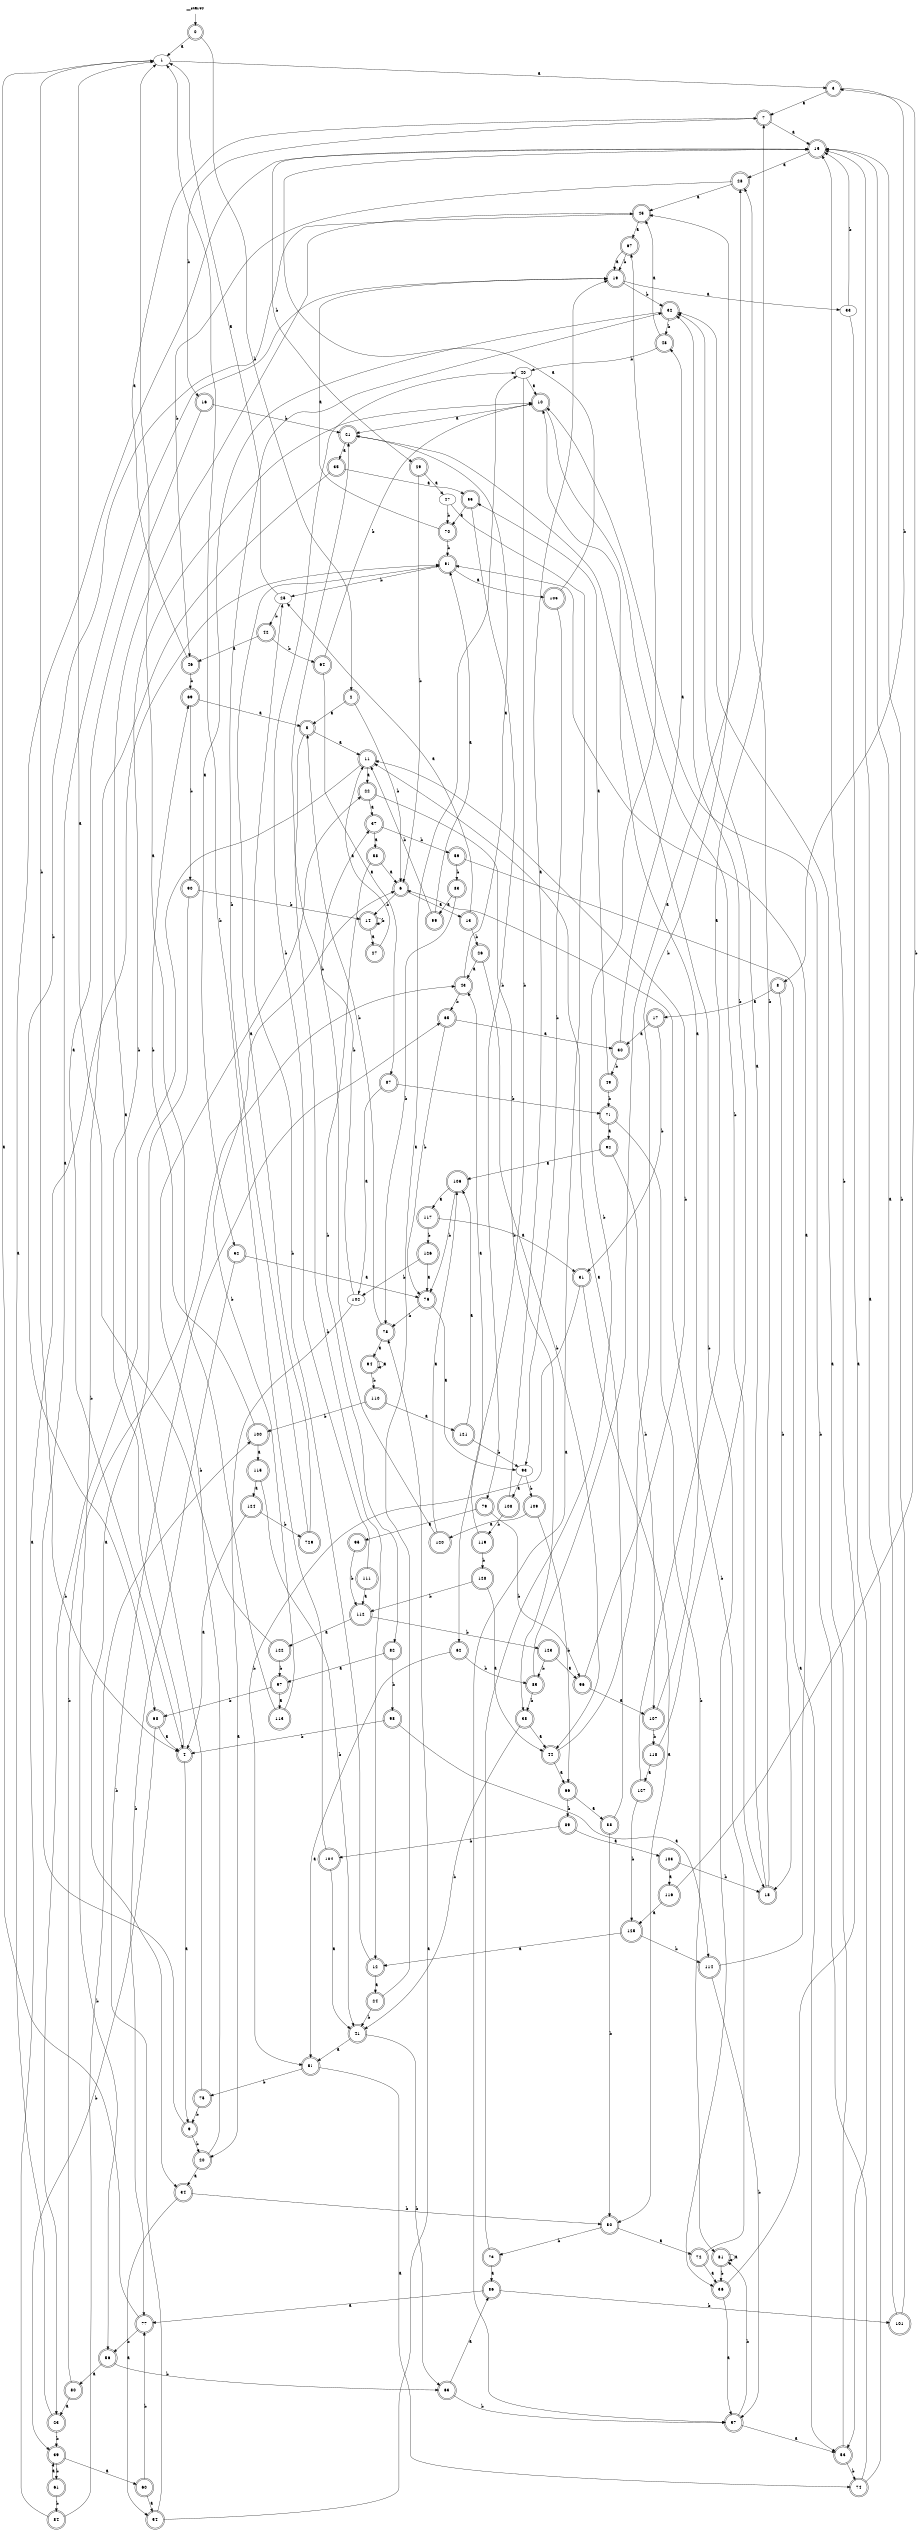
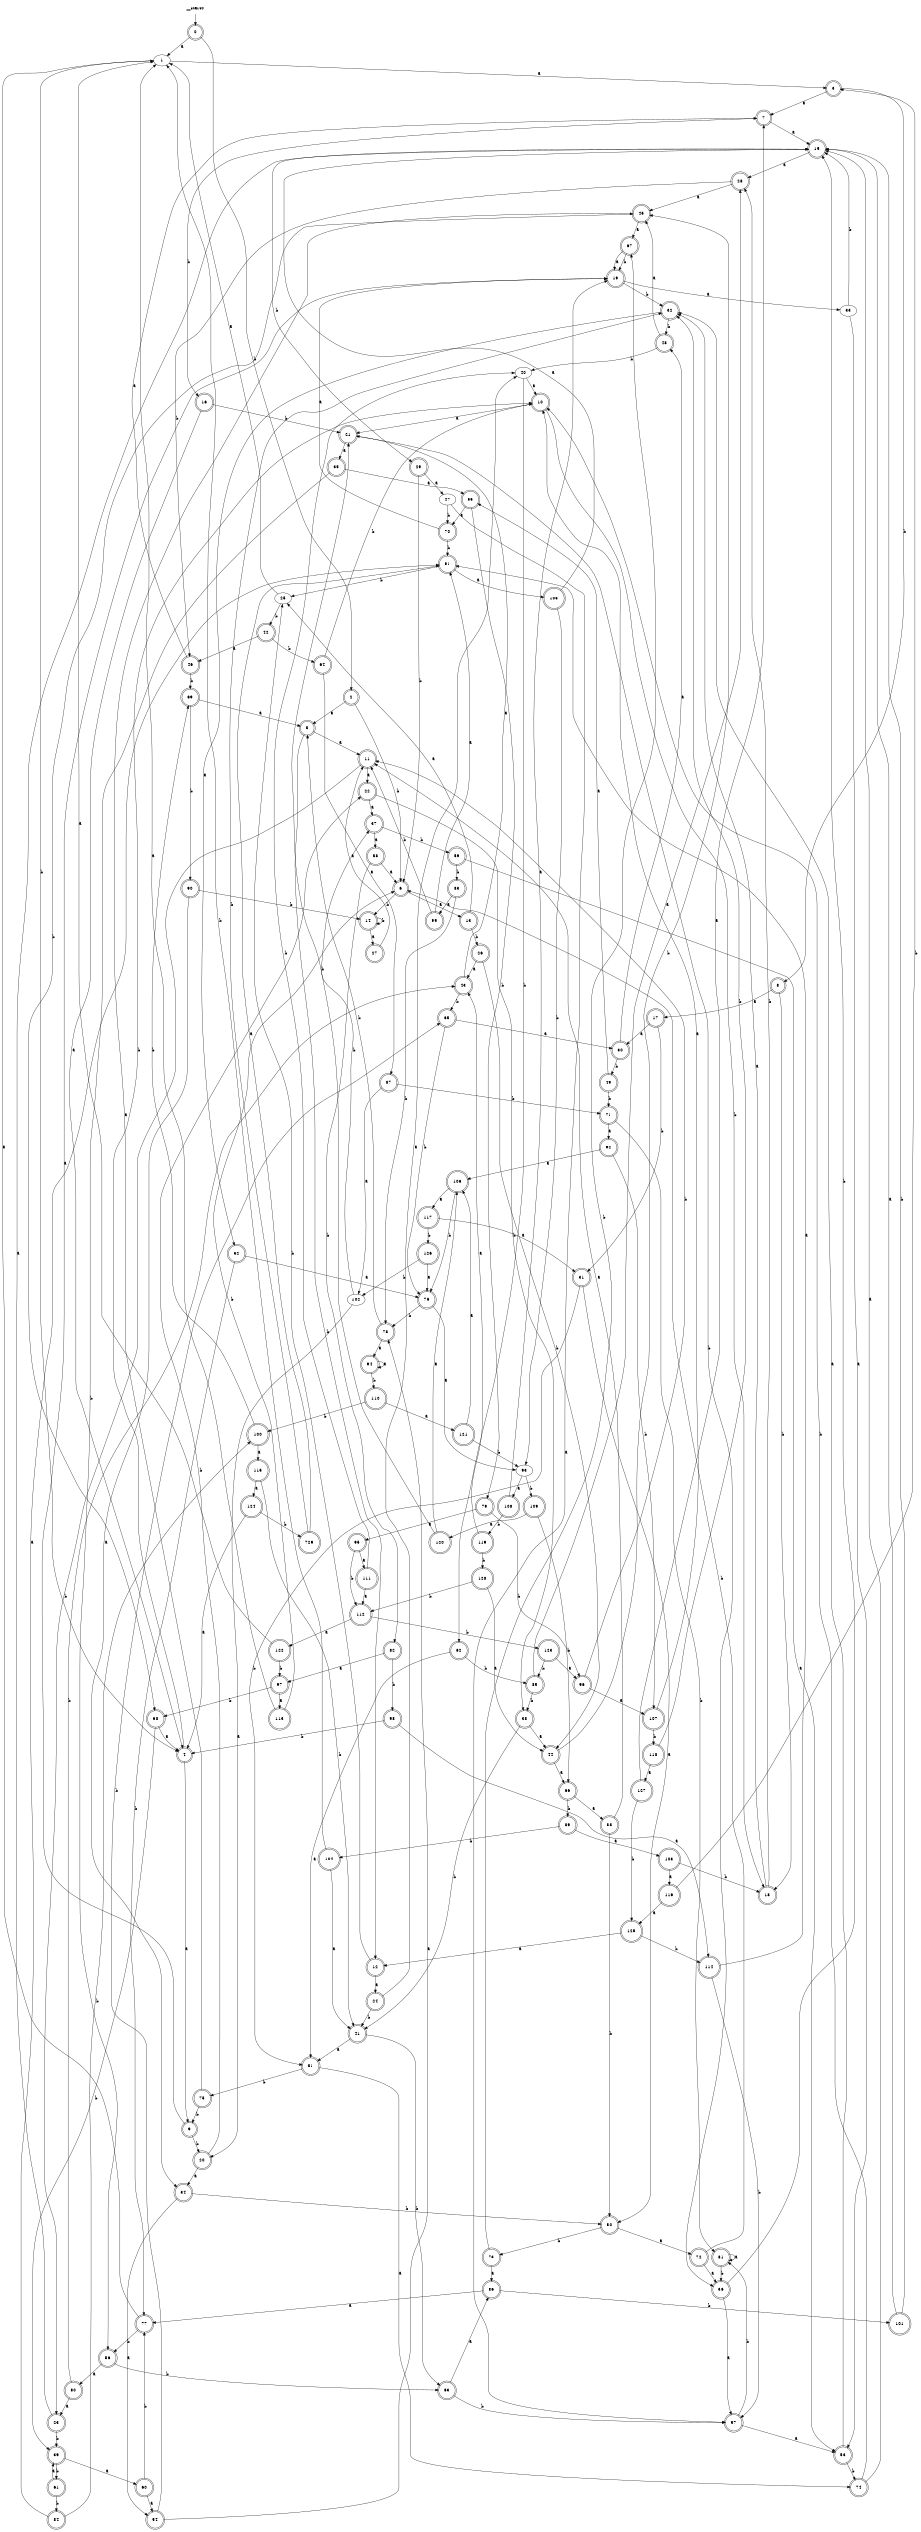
none -> (361, 1558)
